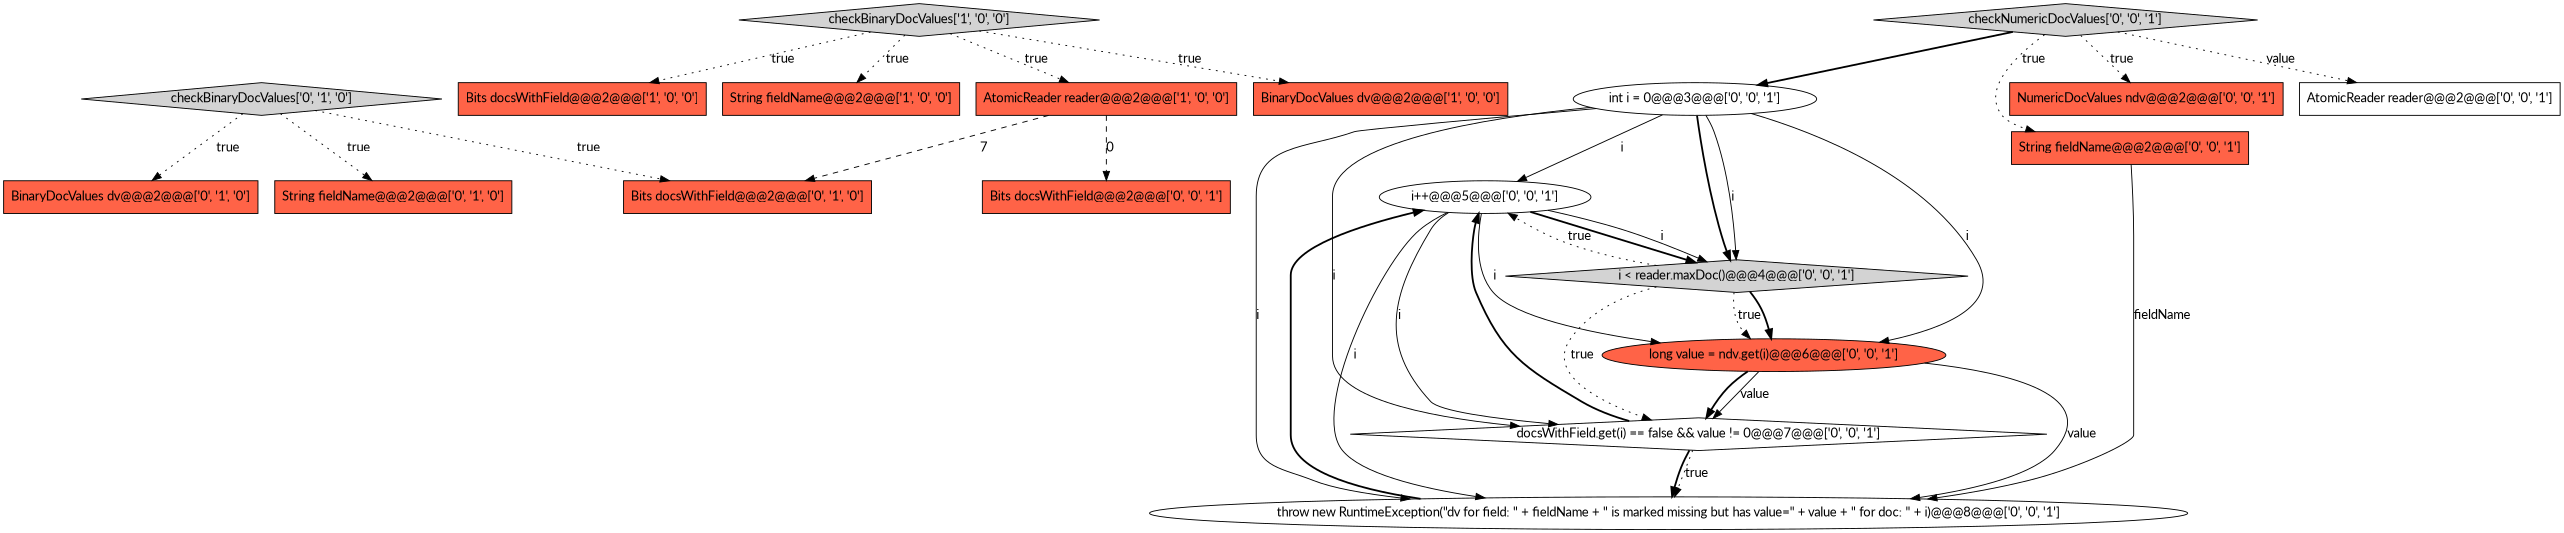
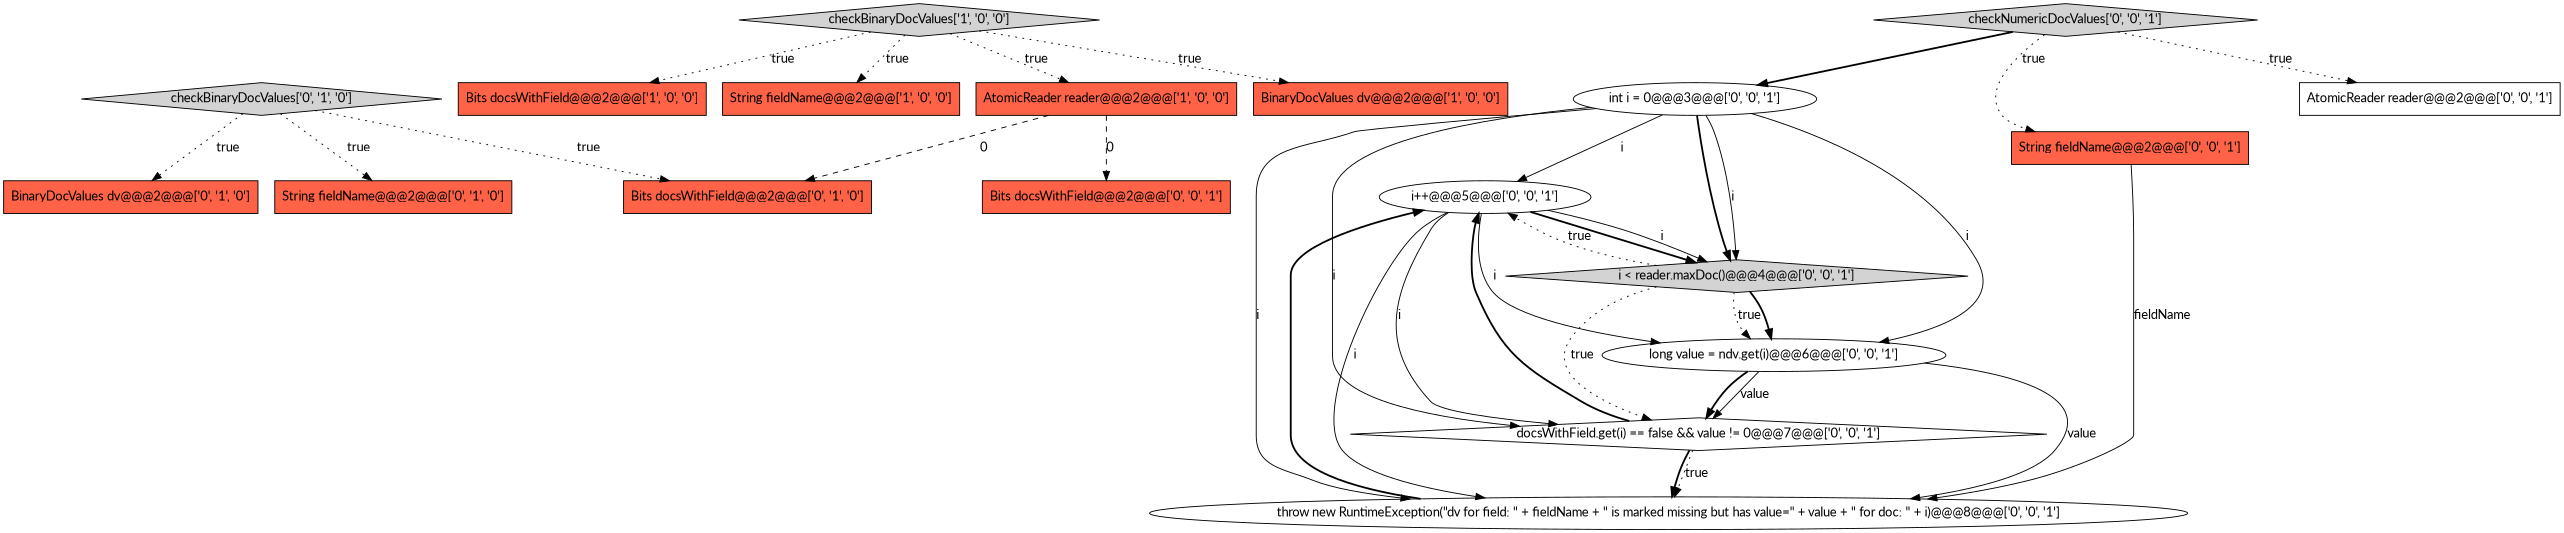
(2281, 59) -> (2281, 59)
(2146, 99) -> none
(984, 148) -> (984, 148)
(1774, 355) -> (1774, 355)
